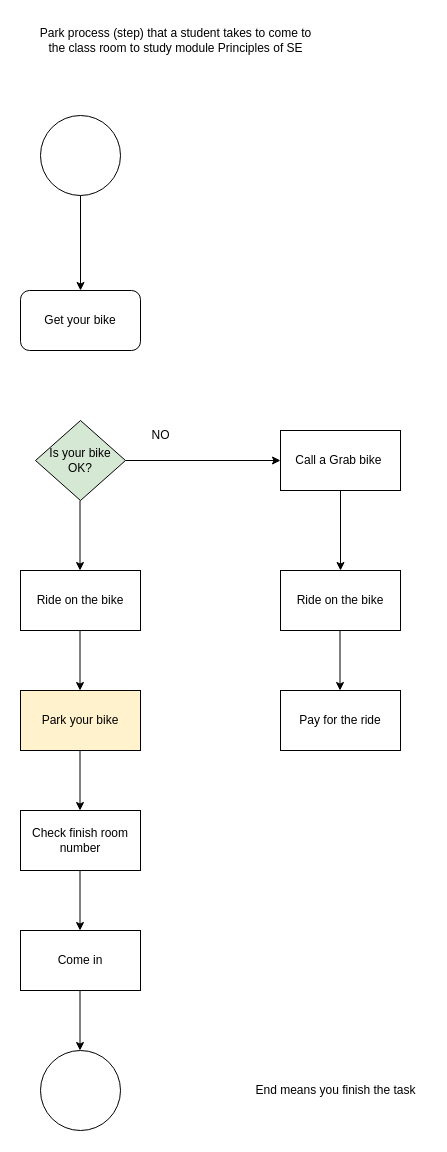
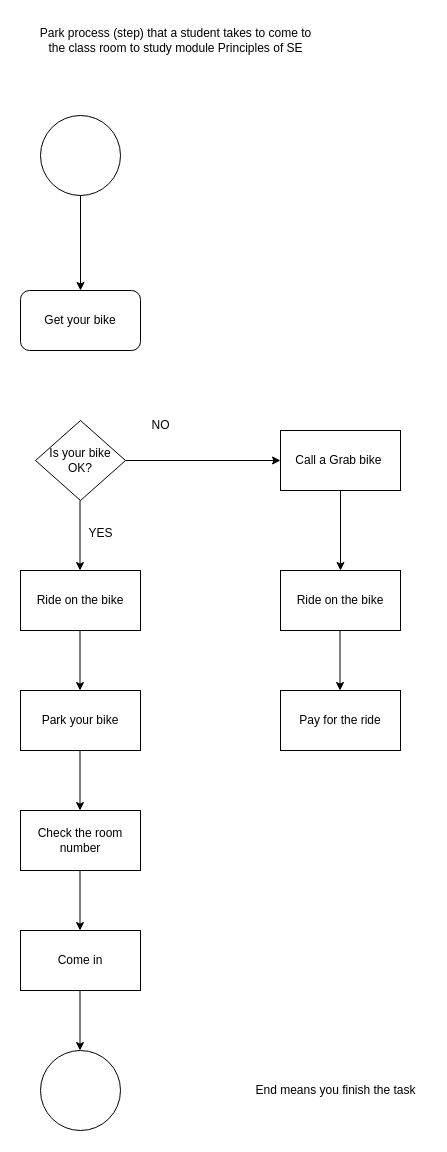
(161, 436) -> (161, 426)
(81, 461) -> (81, 461)
none -> (101, 534)
(81, 721) -> (81, 721)
(81, 841) -> (81, 841)
